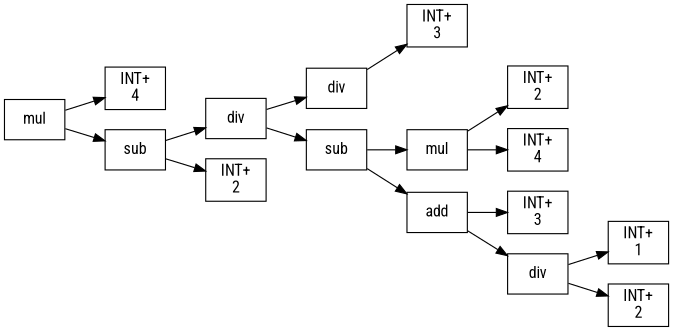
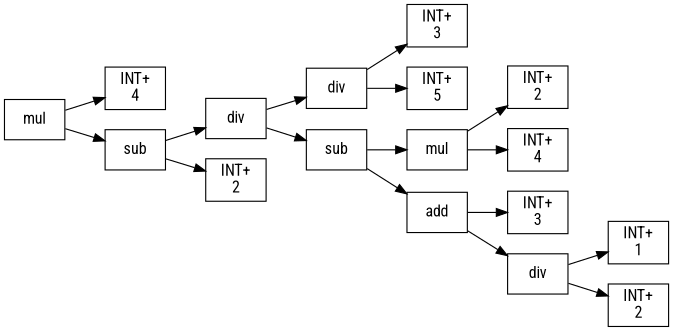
none -> (437, 88)
